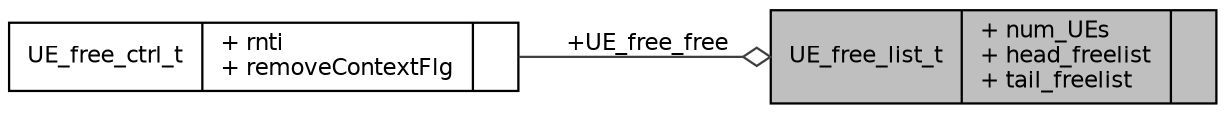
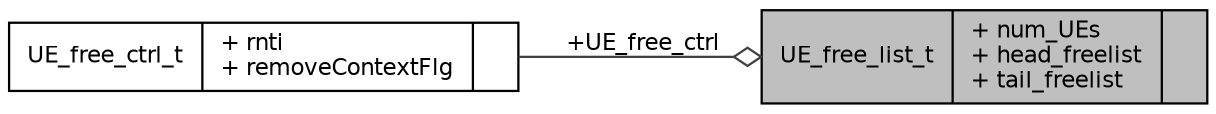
(645, 44) -> (640, 44)
